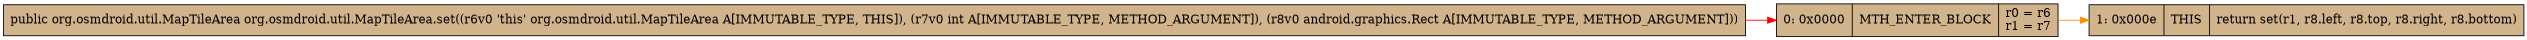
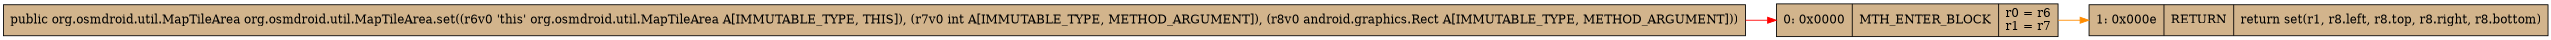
(2187, 20) -> (2199, 20)
